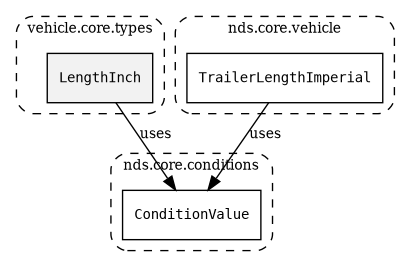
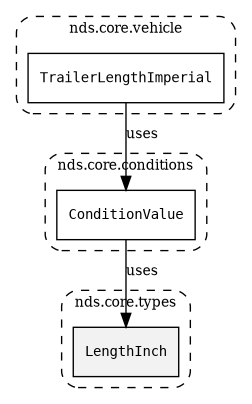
(90, 29) -> (126, 303)
(142, 141) -> (126, 277)
